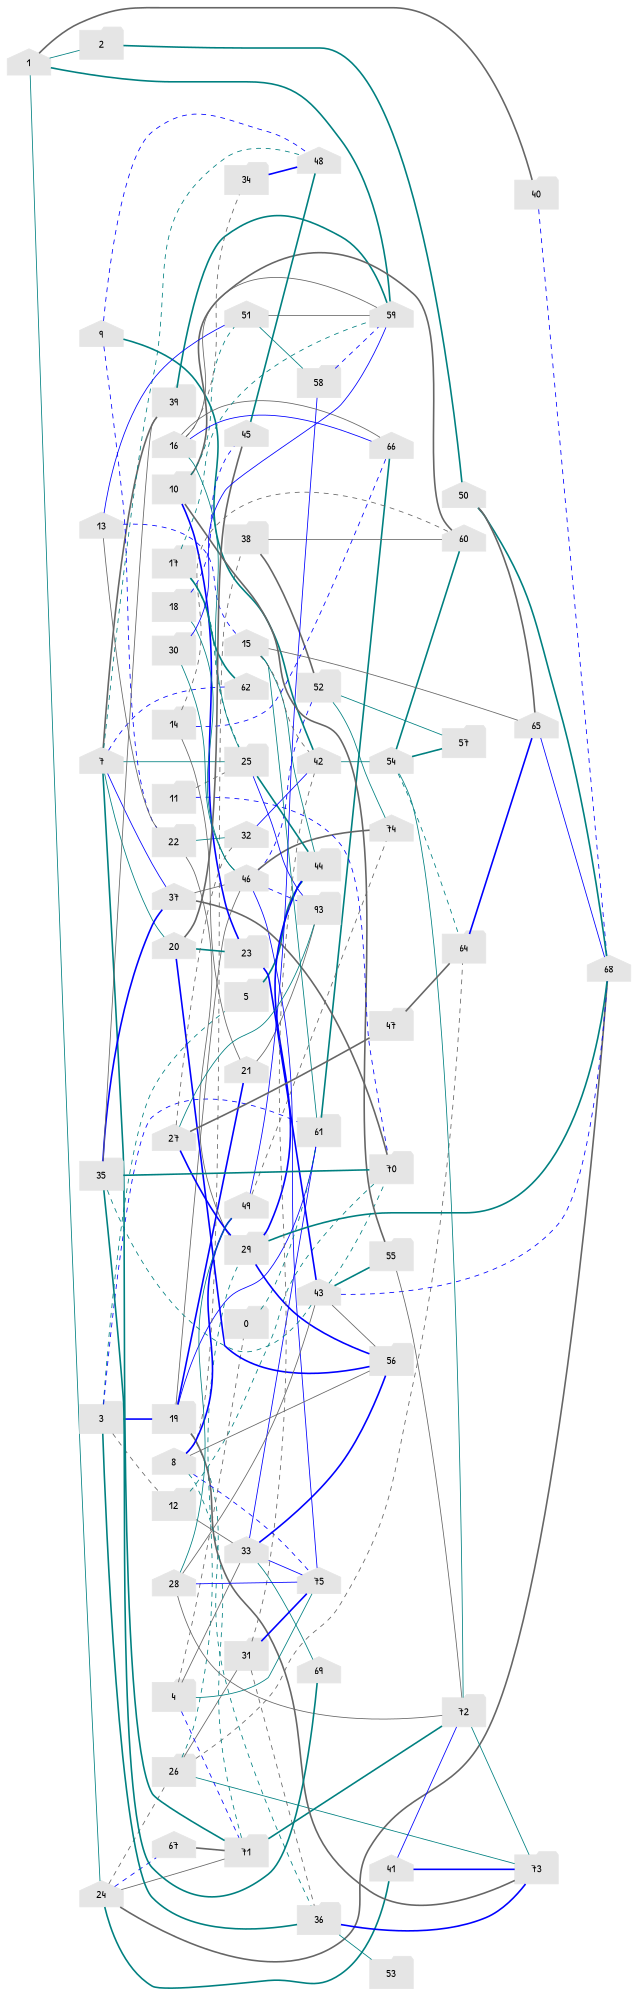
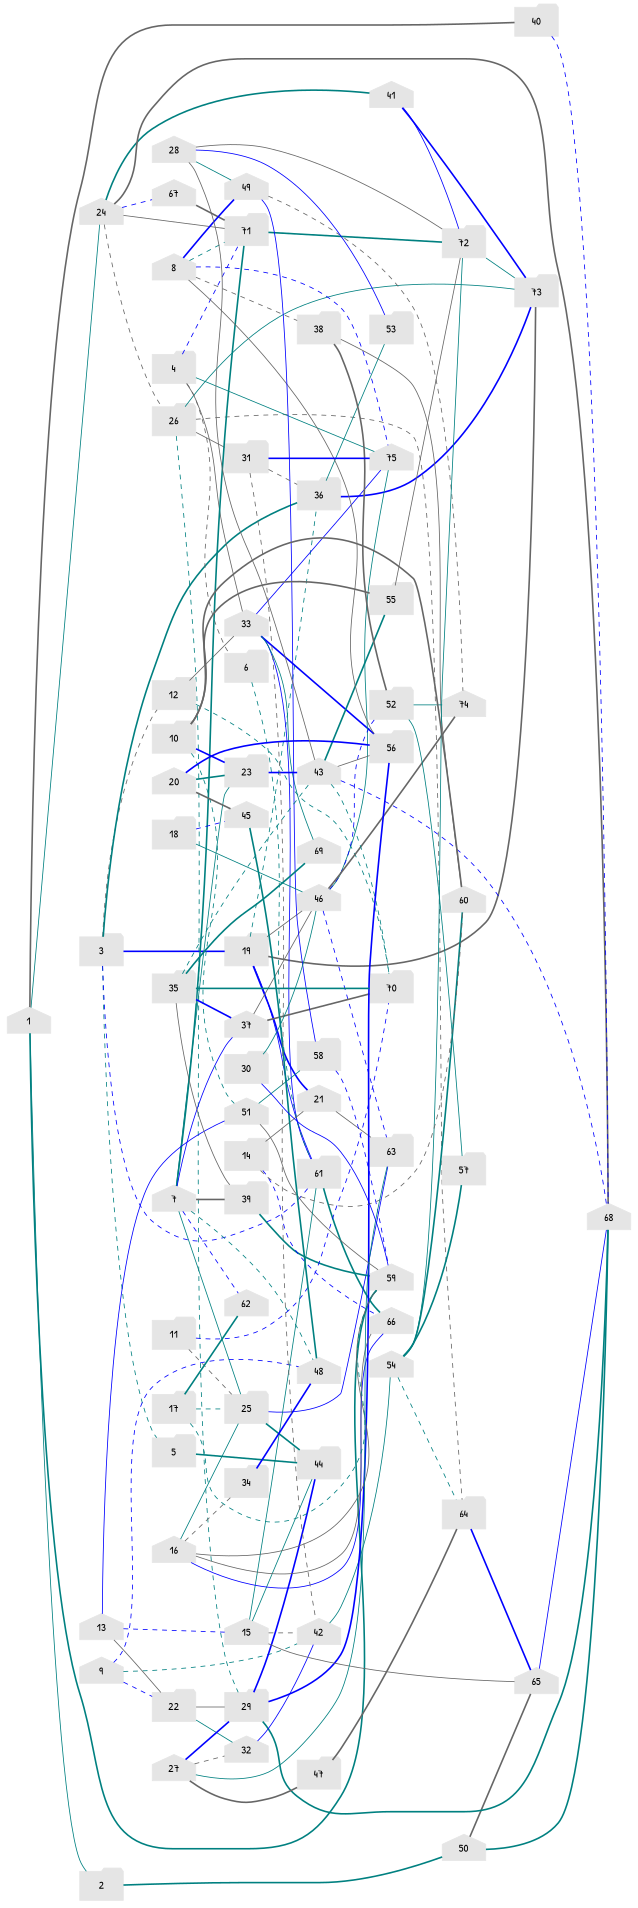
(217, 460) -> (212, 1665)
(127, 858) -> (200, 986)
(319, 910) -> (392, 1152)
(293, 1211) -> (365, 682)
(246, 1324) -> (246, 668)
(247, 1583) -> (314, 203)
